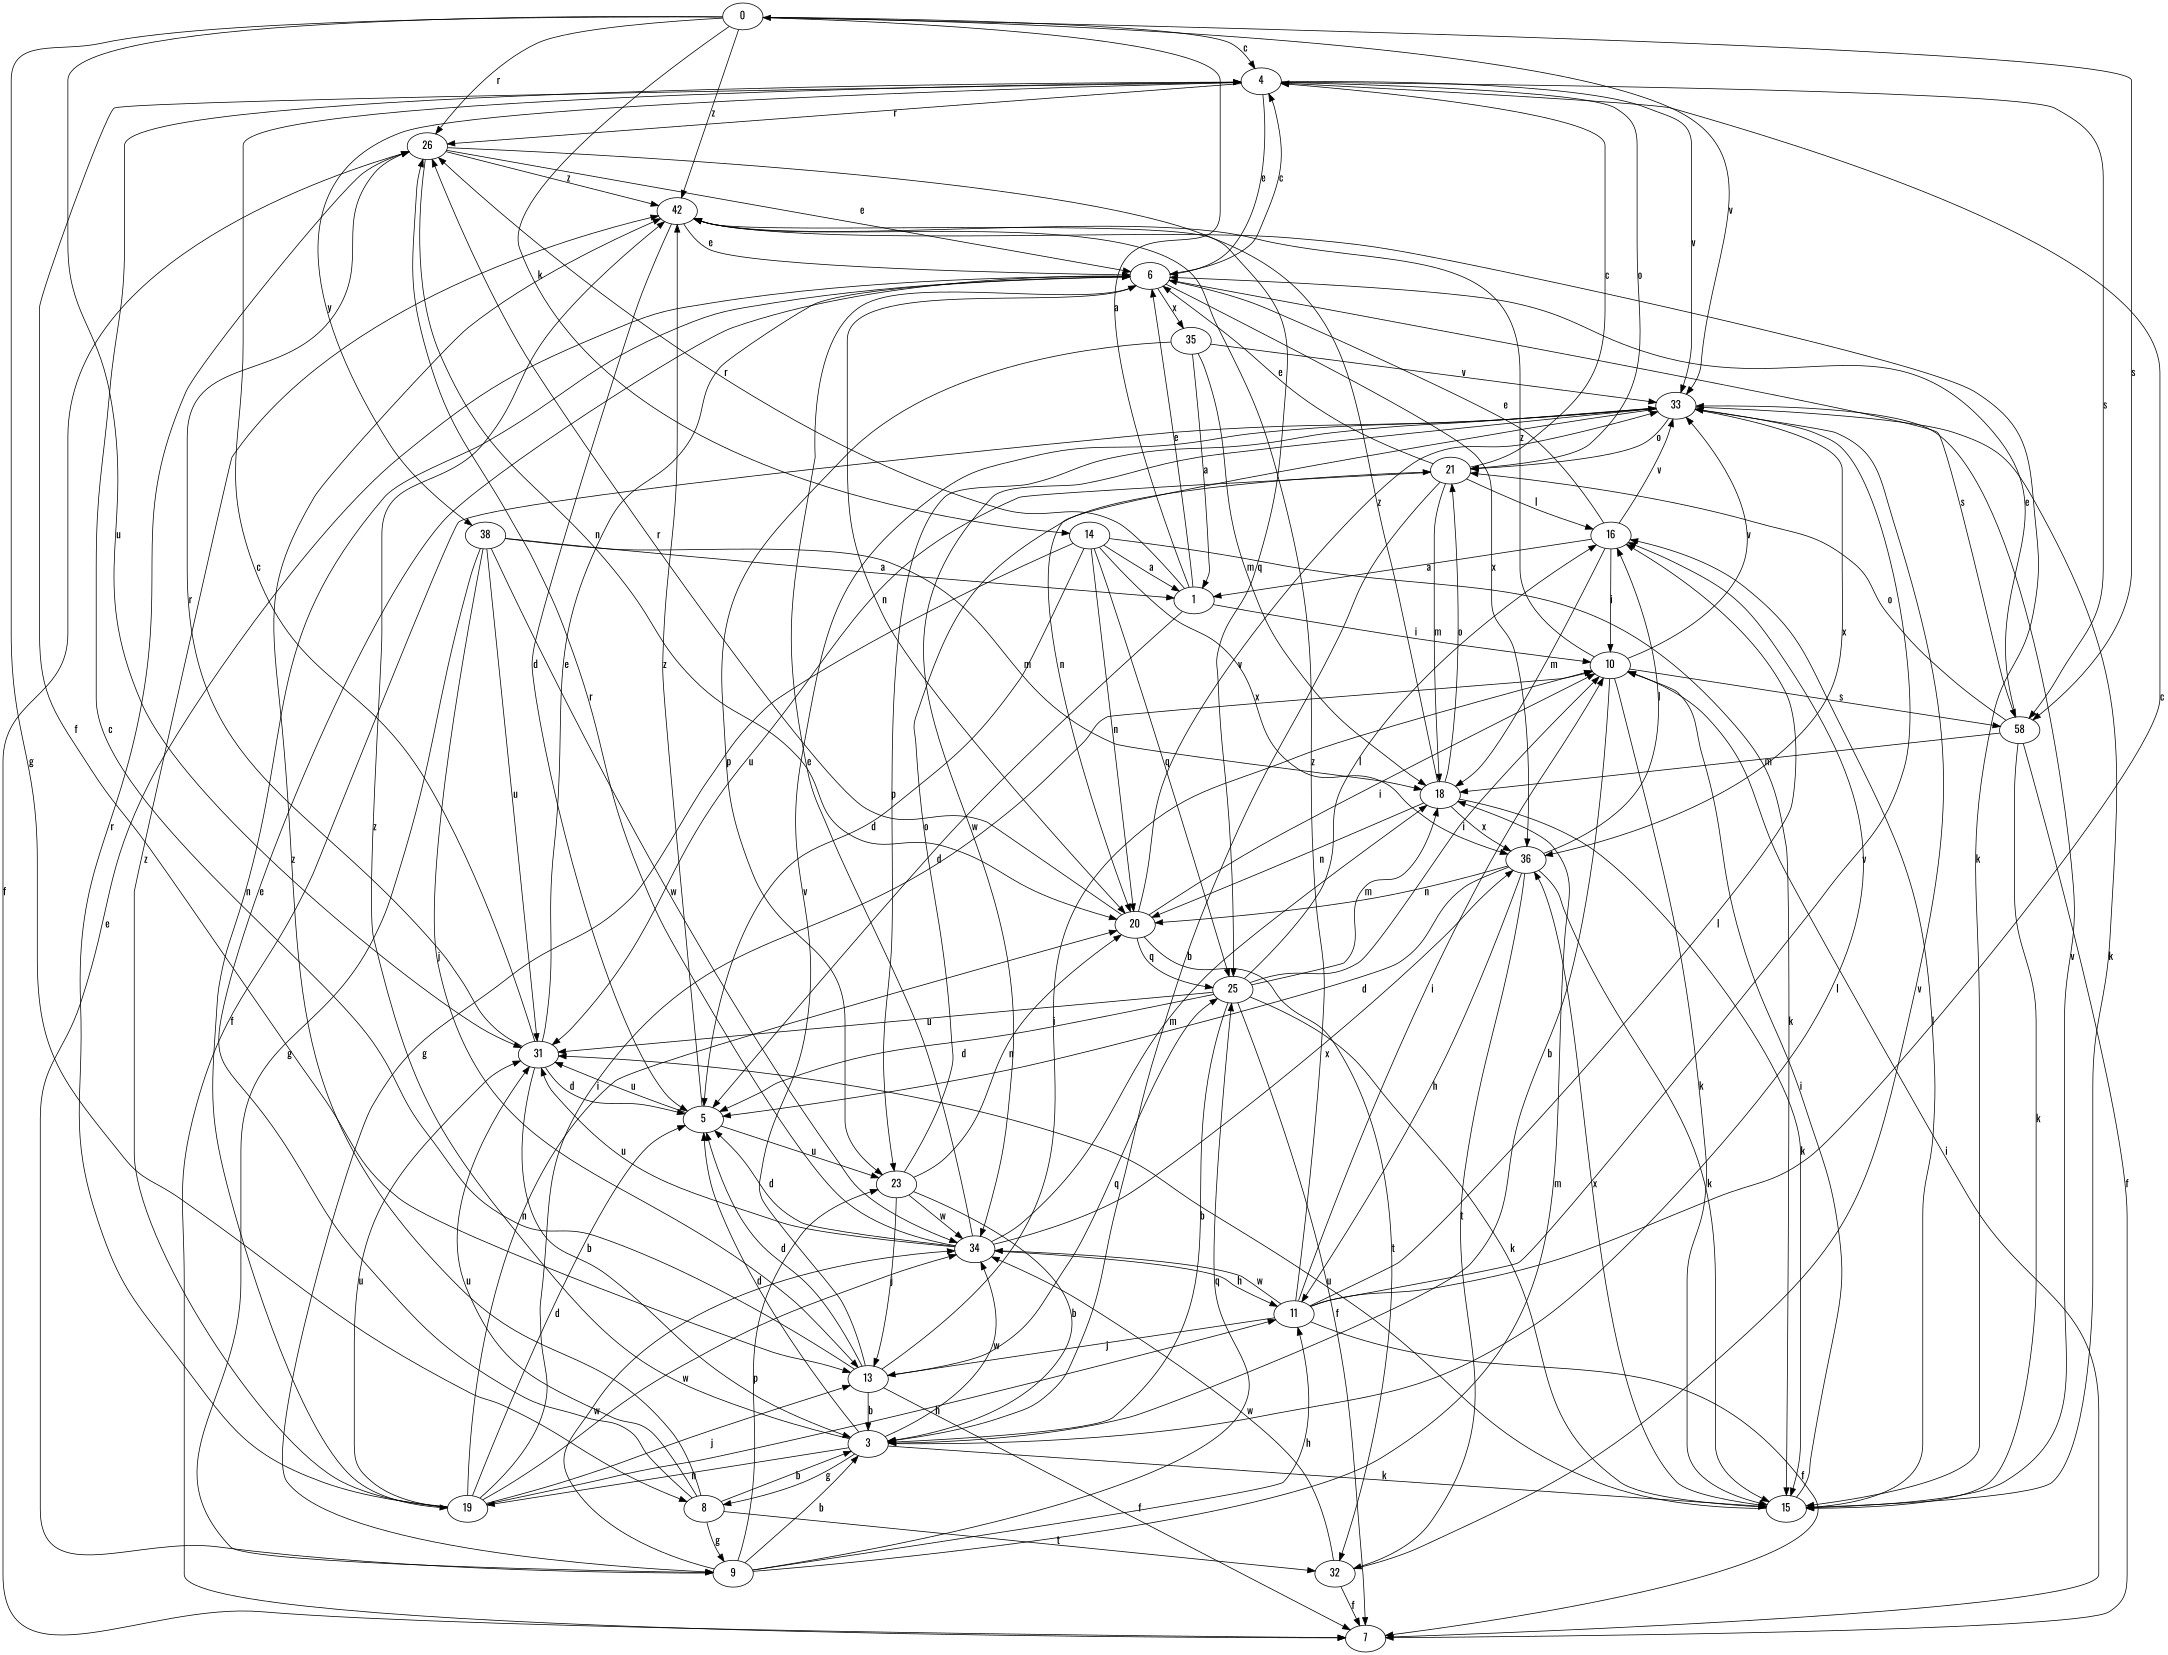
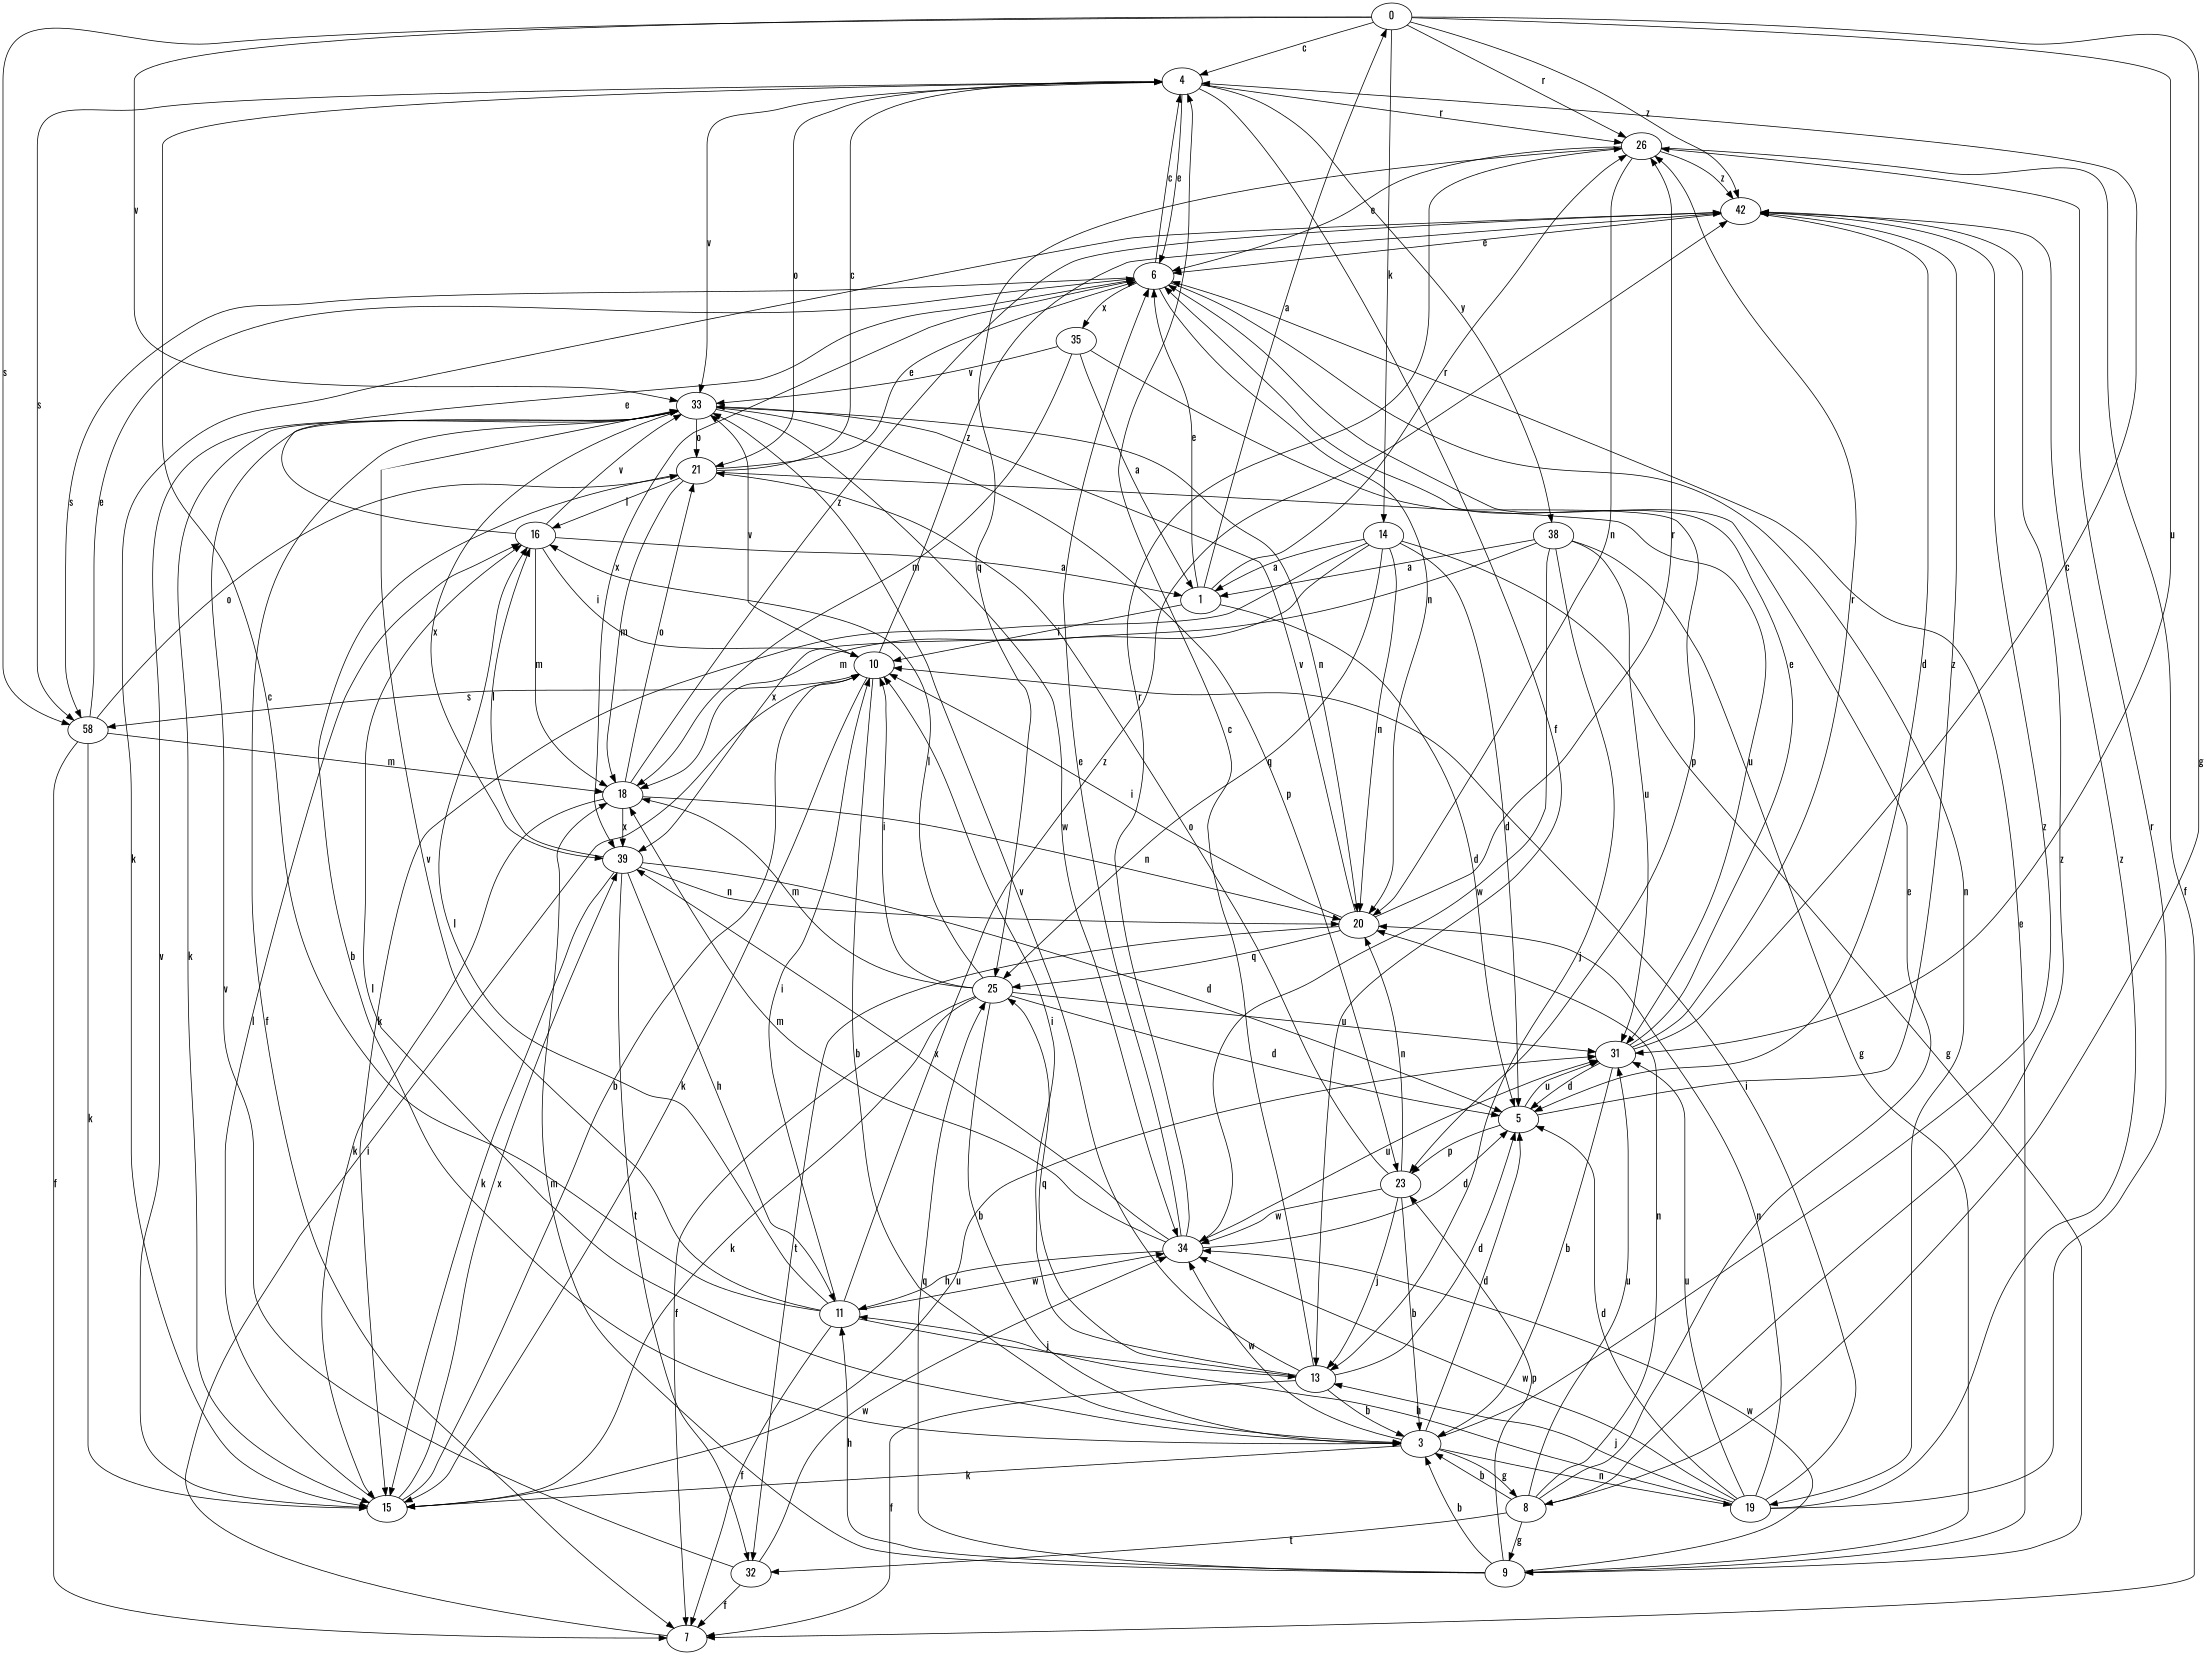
(1526, 860) -> (623, 860)
(1801, 1087) -> (616, 1087)
none -> (1656, 1150)
(814, 1152) -> (1450, 1152)
